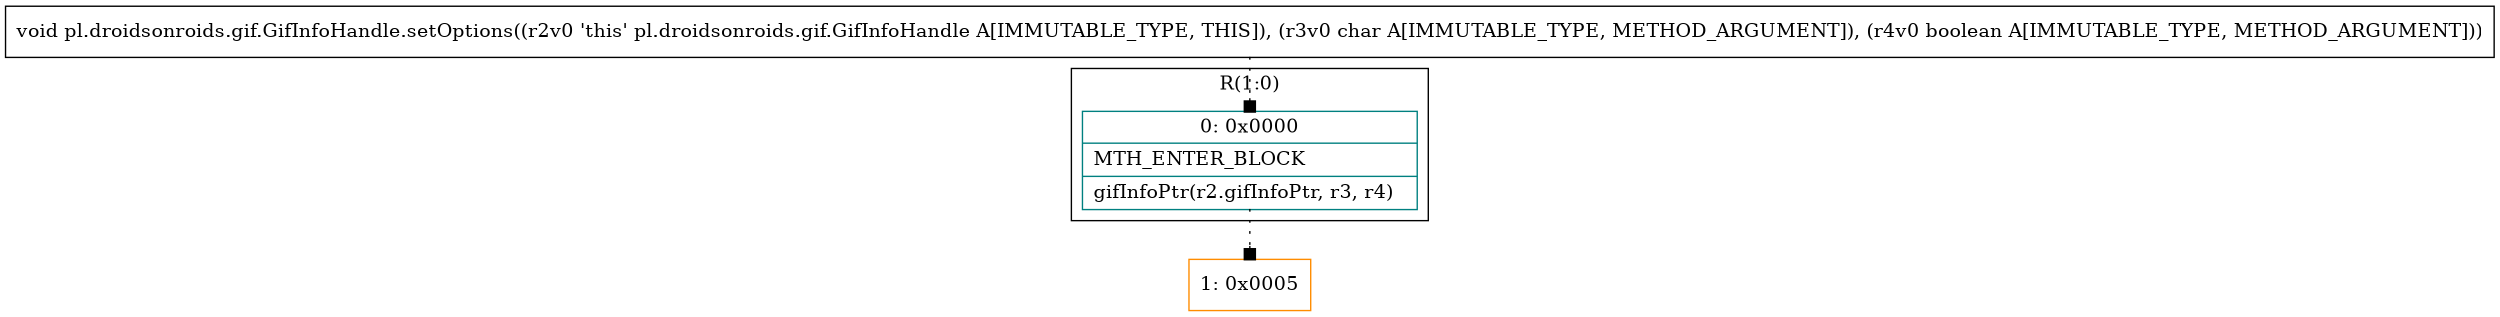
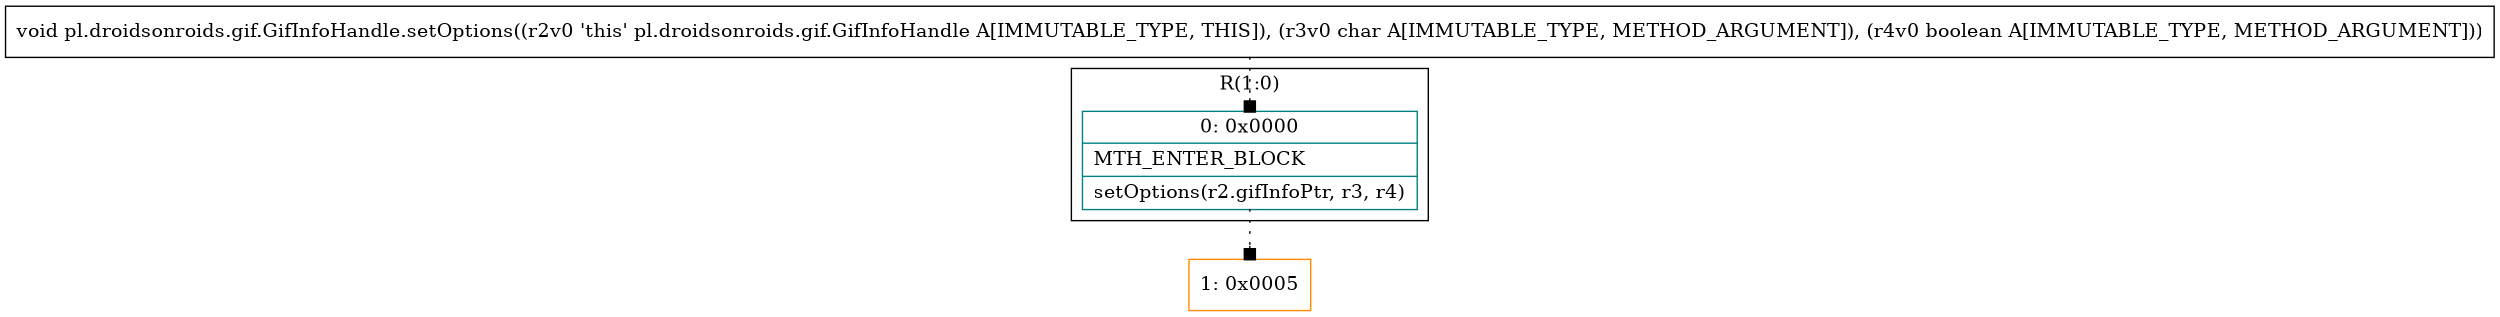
(1244, 192) -> (1250, 192)
